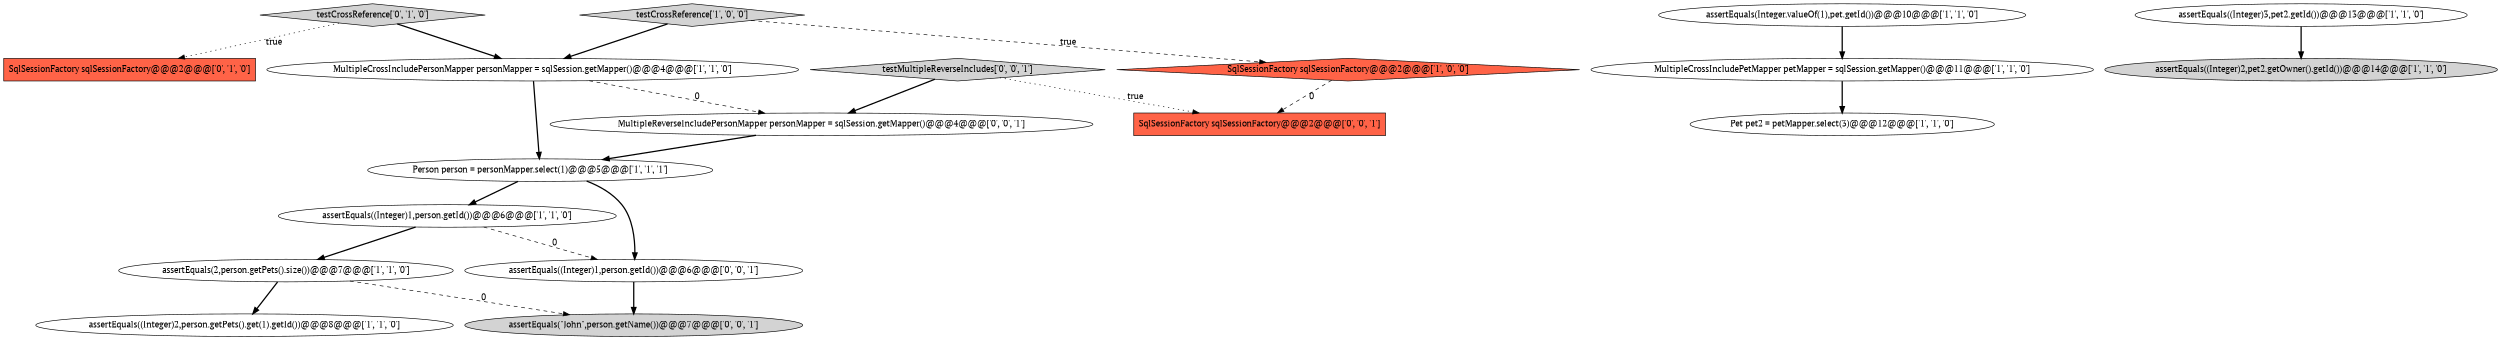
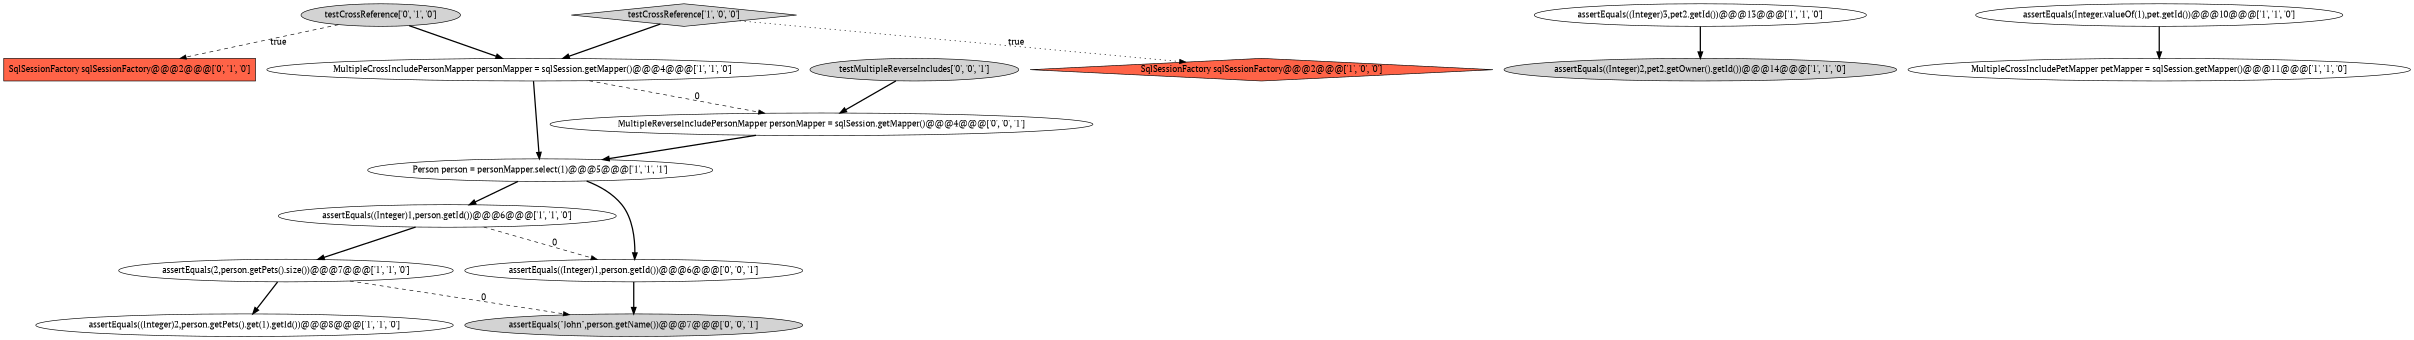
(373, 15) -> (381, 15)
(262, 40) -> (262, 41)
(1005, 41) -> (960, 41)
(958, 70) -> (914, 70)
(1260, 124) -> none
(1842, 124) -> none
